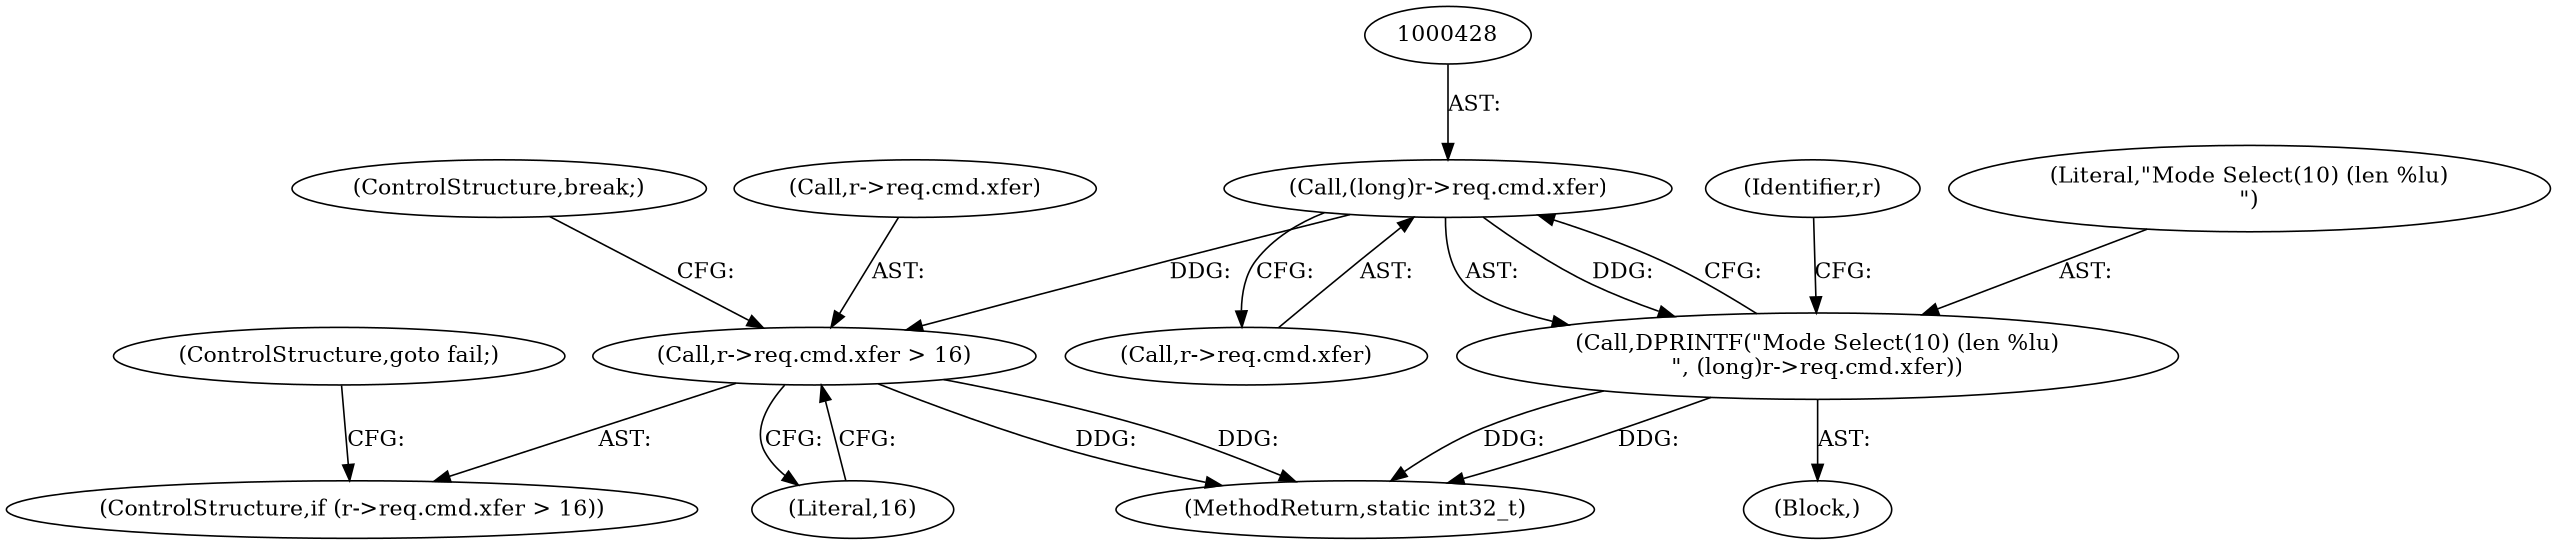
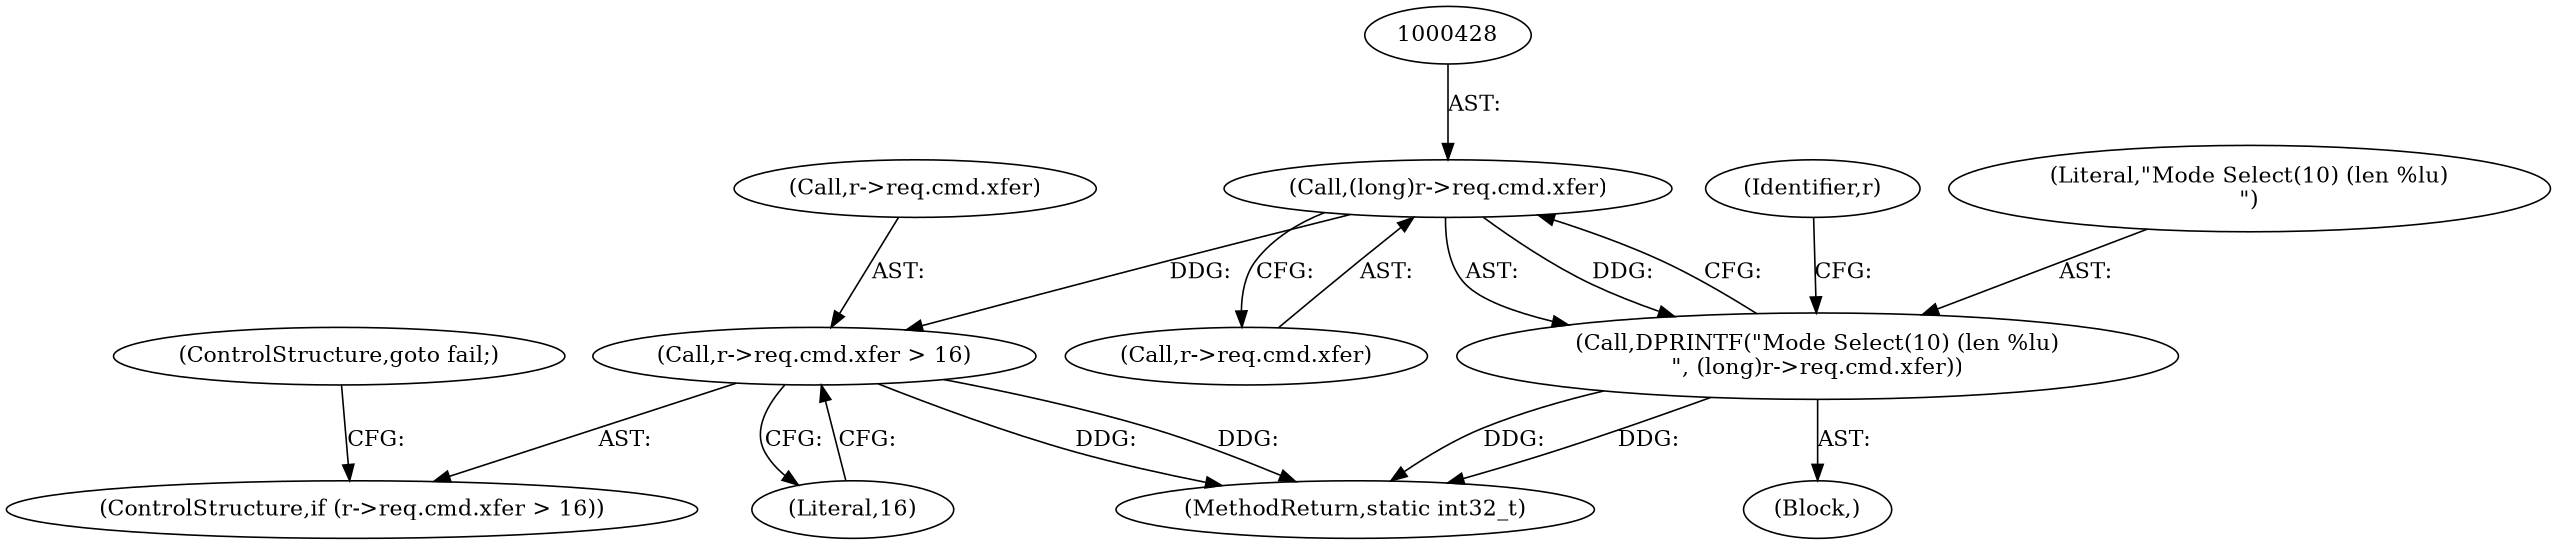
(499, 189) -> none
